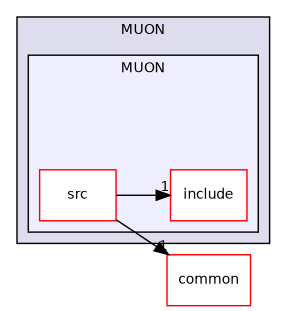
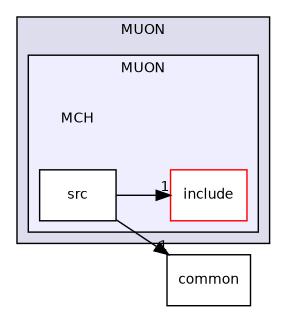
none -> (78, 119)
(78, 195) -> (78, 195)
(209, 280) -> (209, 280)
